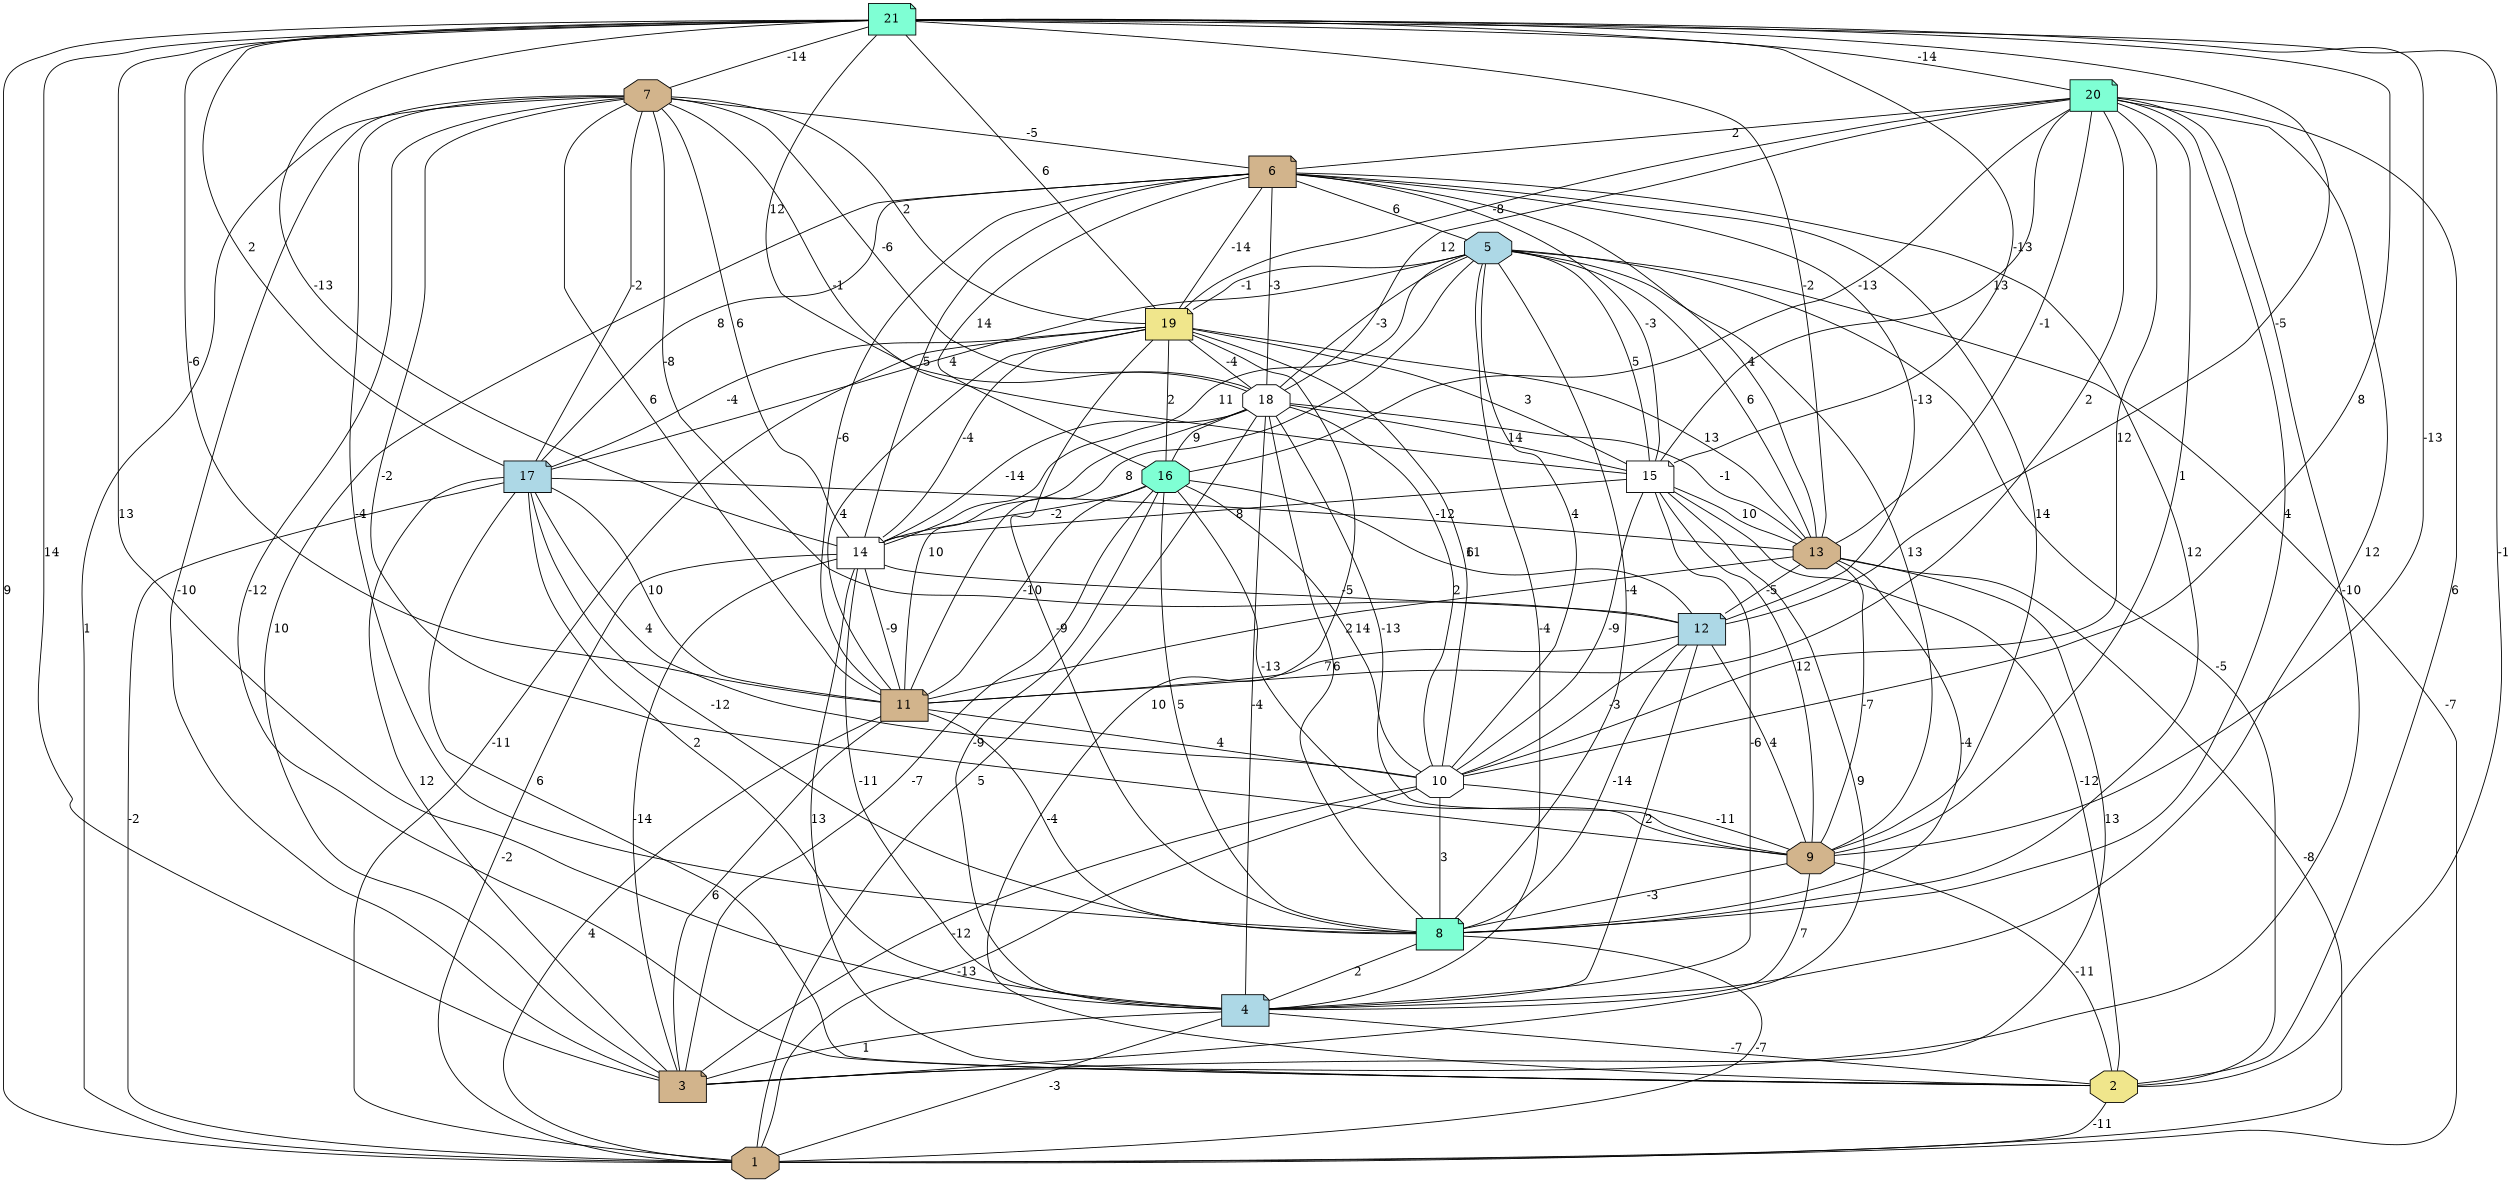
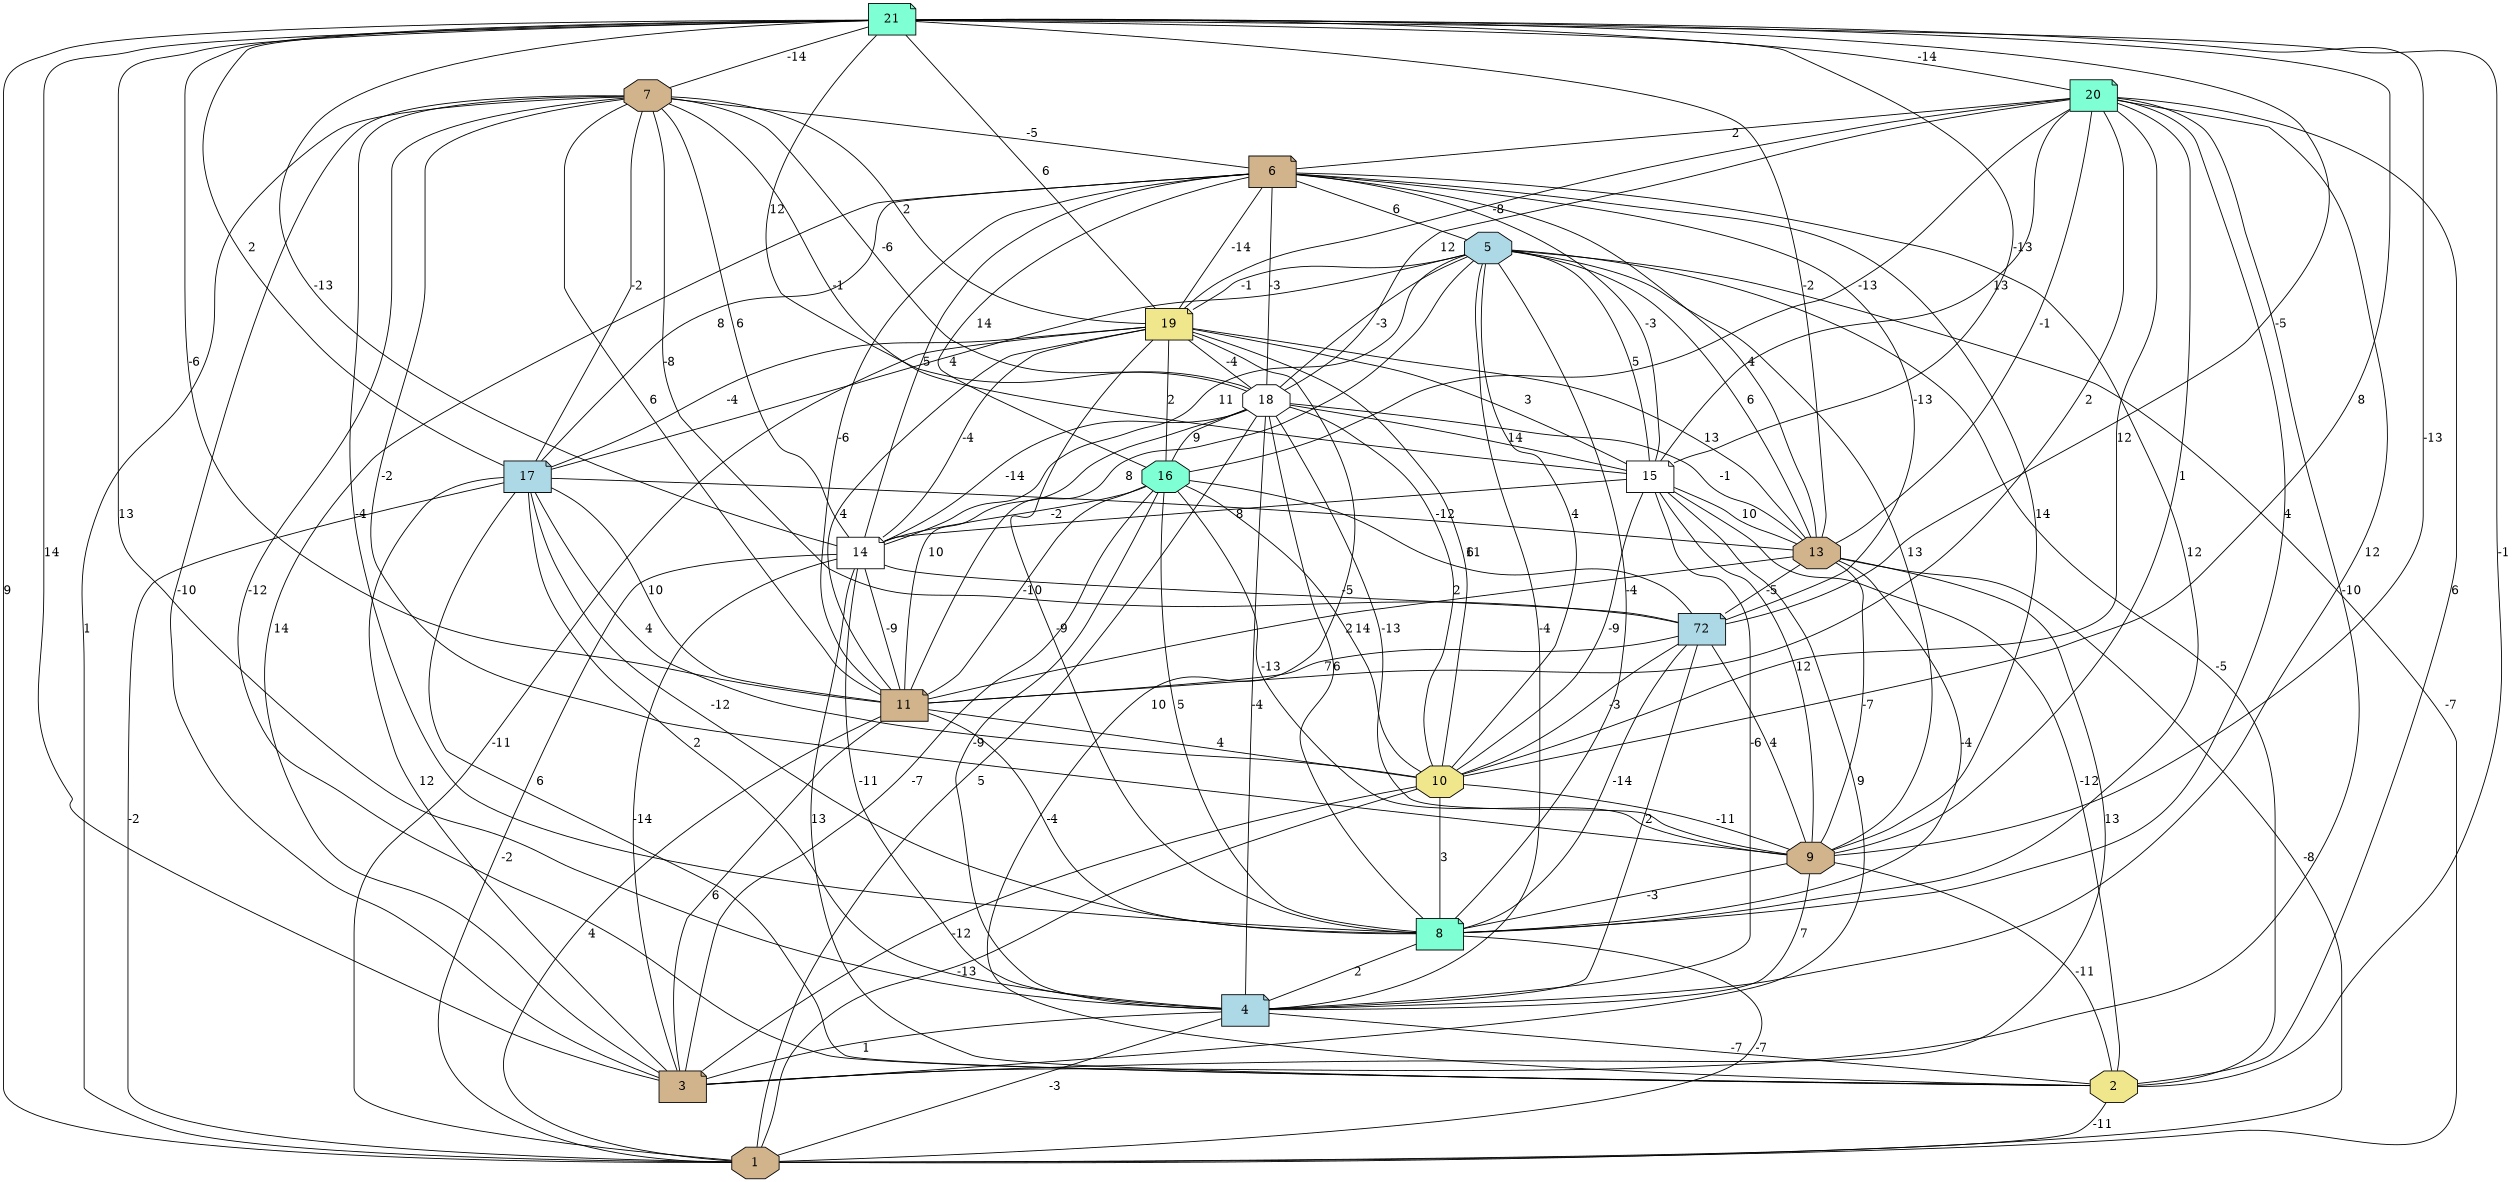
(282, 629) -> (282, 629)
(1702, 629) -> (1702, 629)
(1440, 782) -> (1440, 782)
